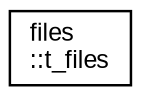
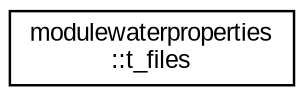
(70, 48) -> (152, 48)
